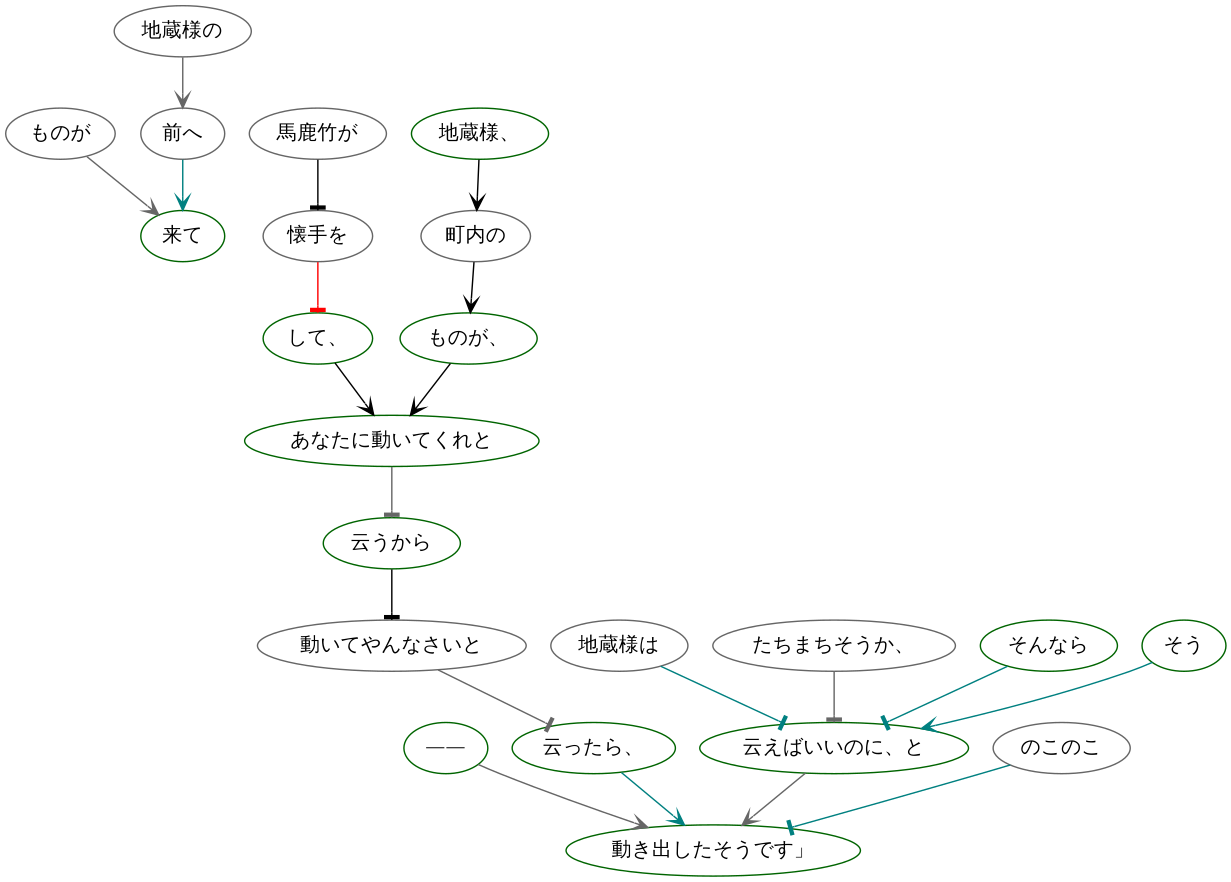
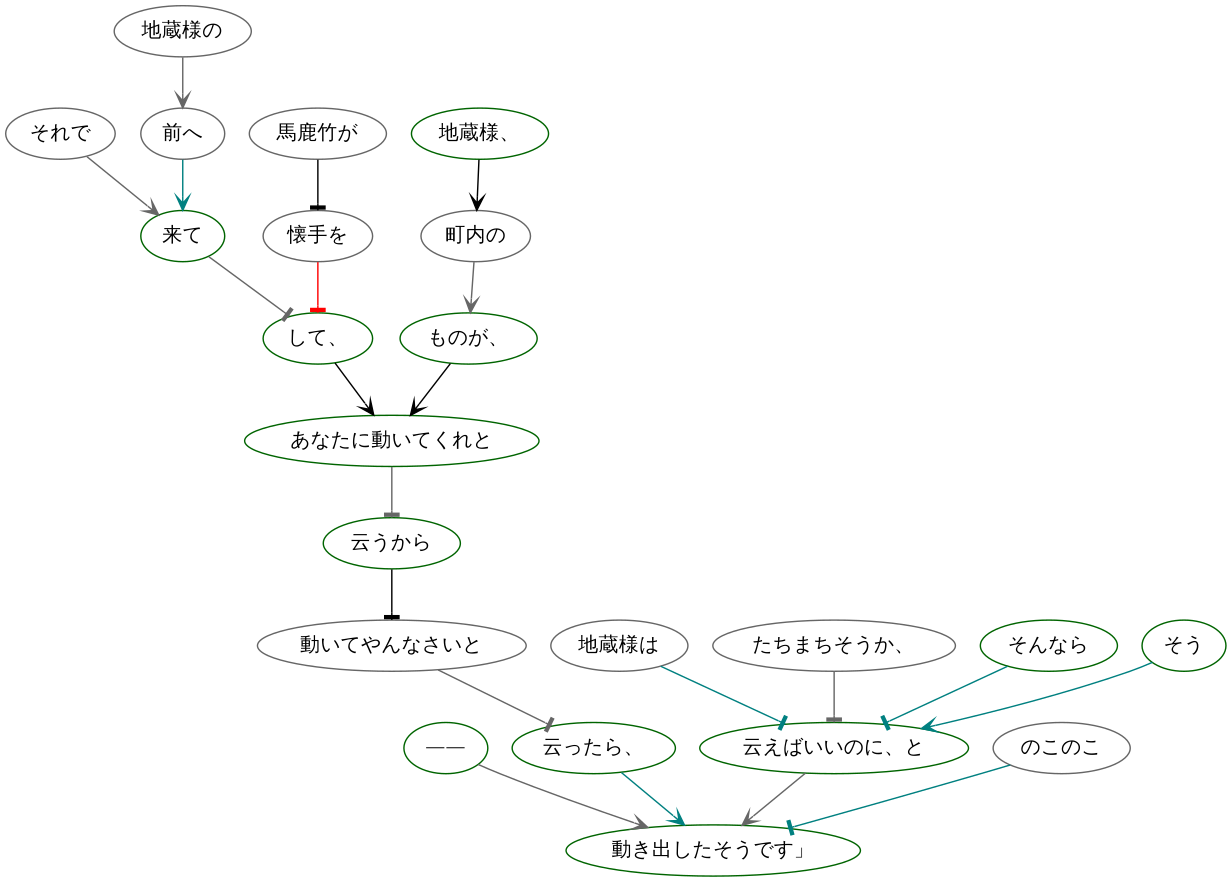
(60, 134) -> (60, 134)
(473, 280) -> (473, 280)
none -> (246, 284)
